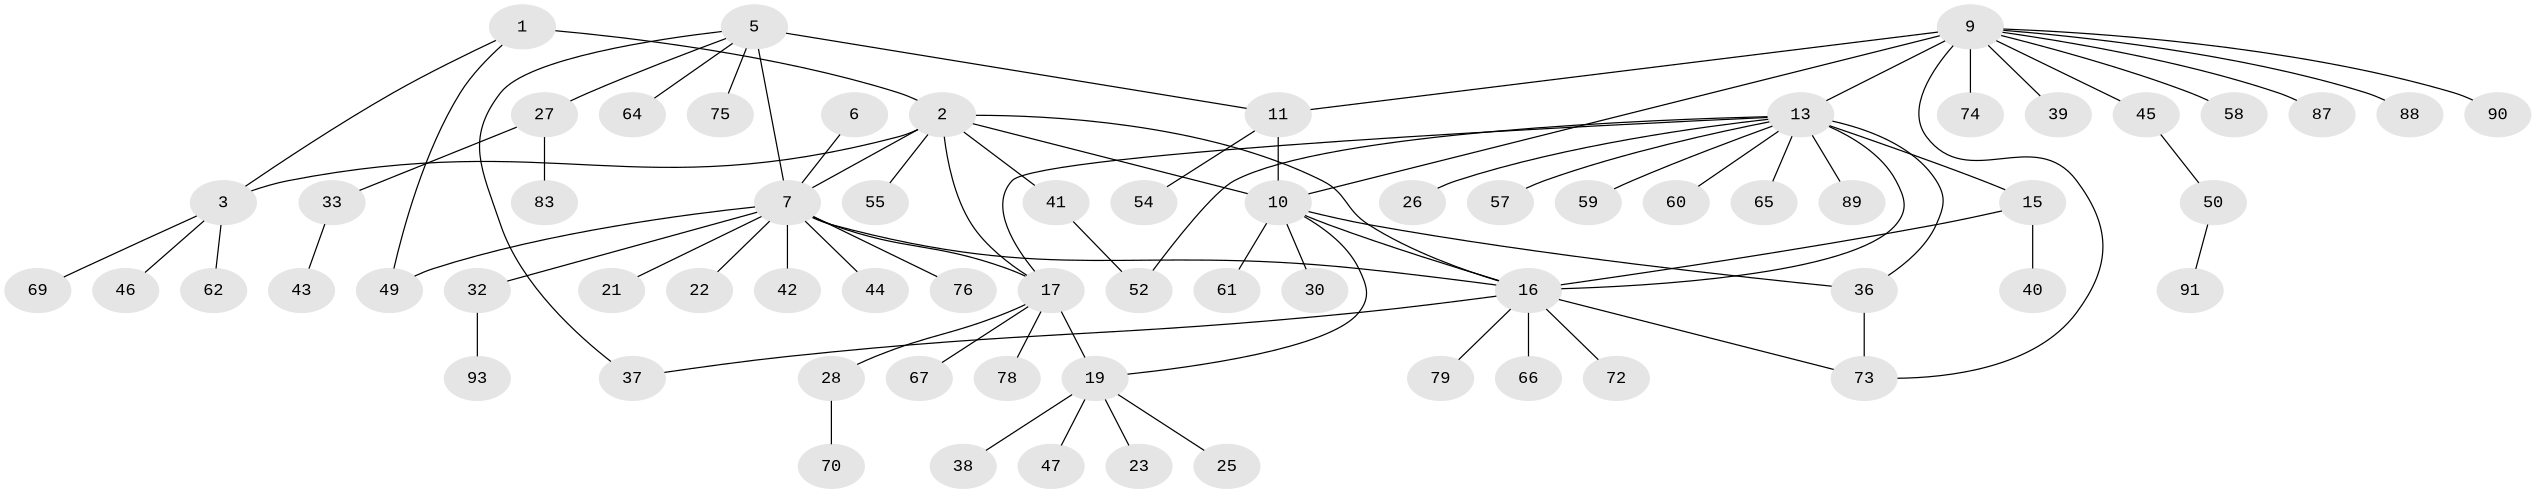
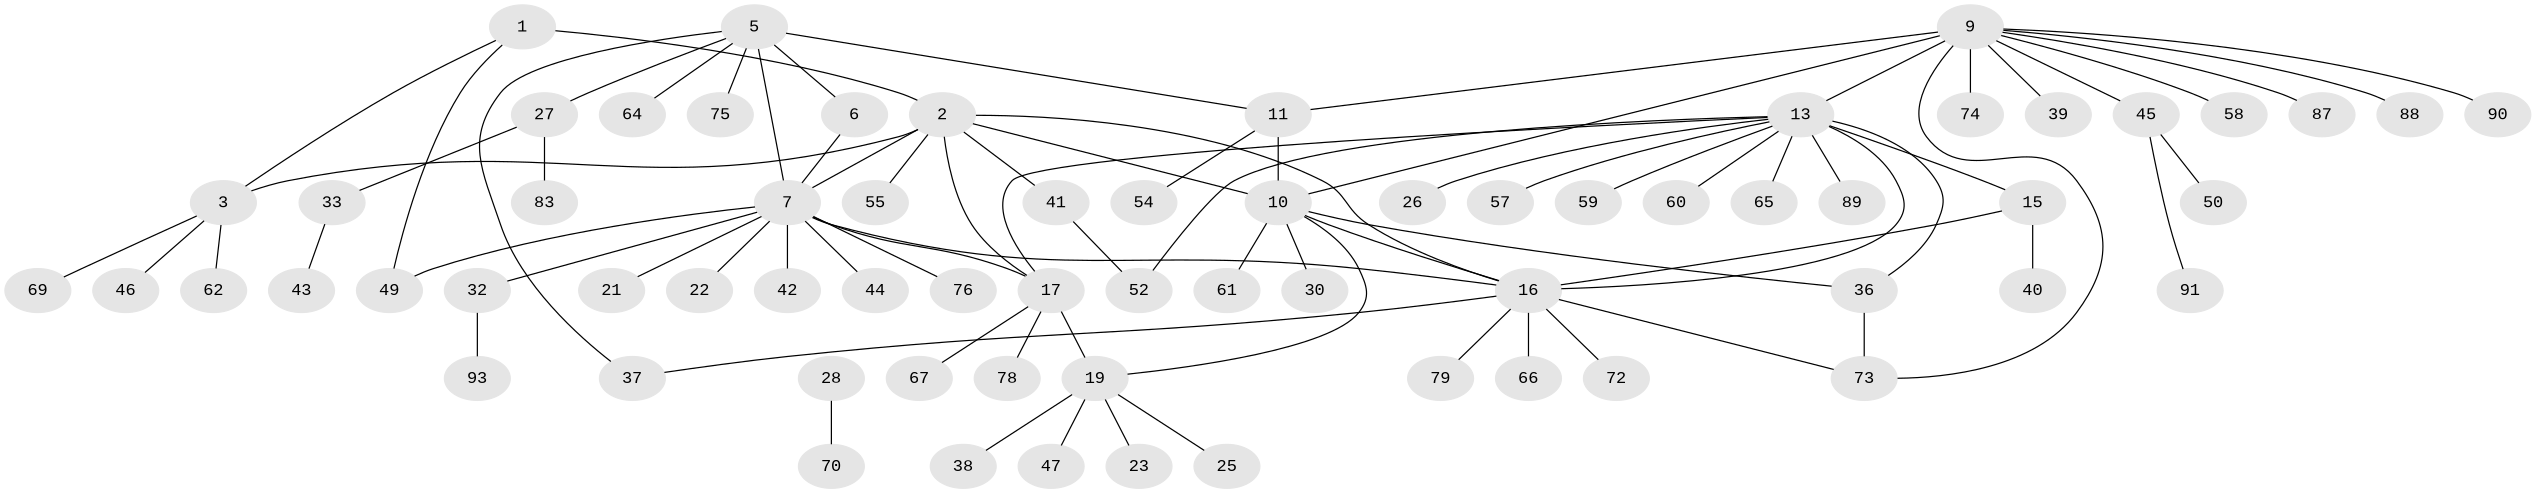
none -> (812, 77)
(2202, 247) -> (2164, 204)
(941, 335) -> none
